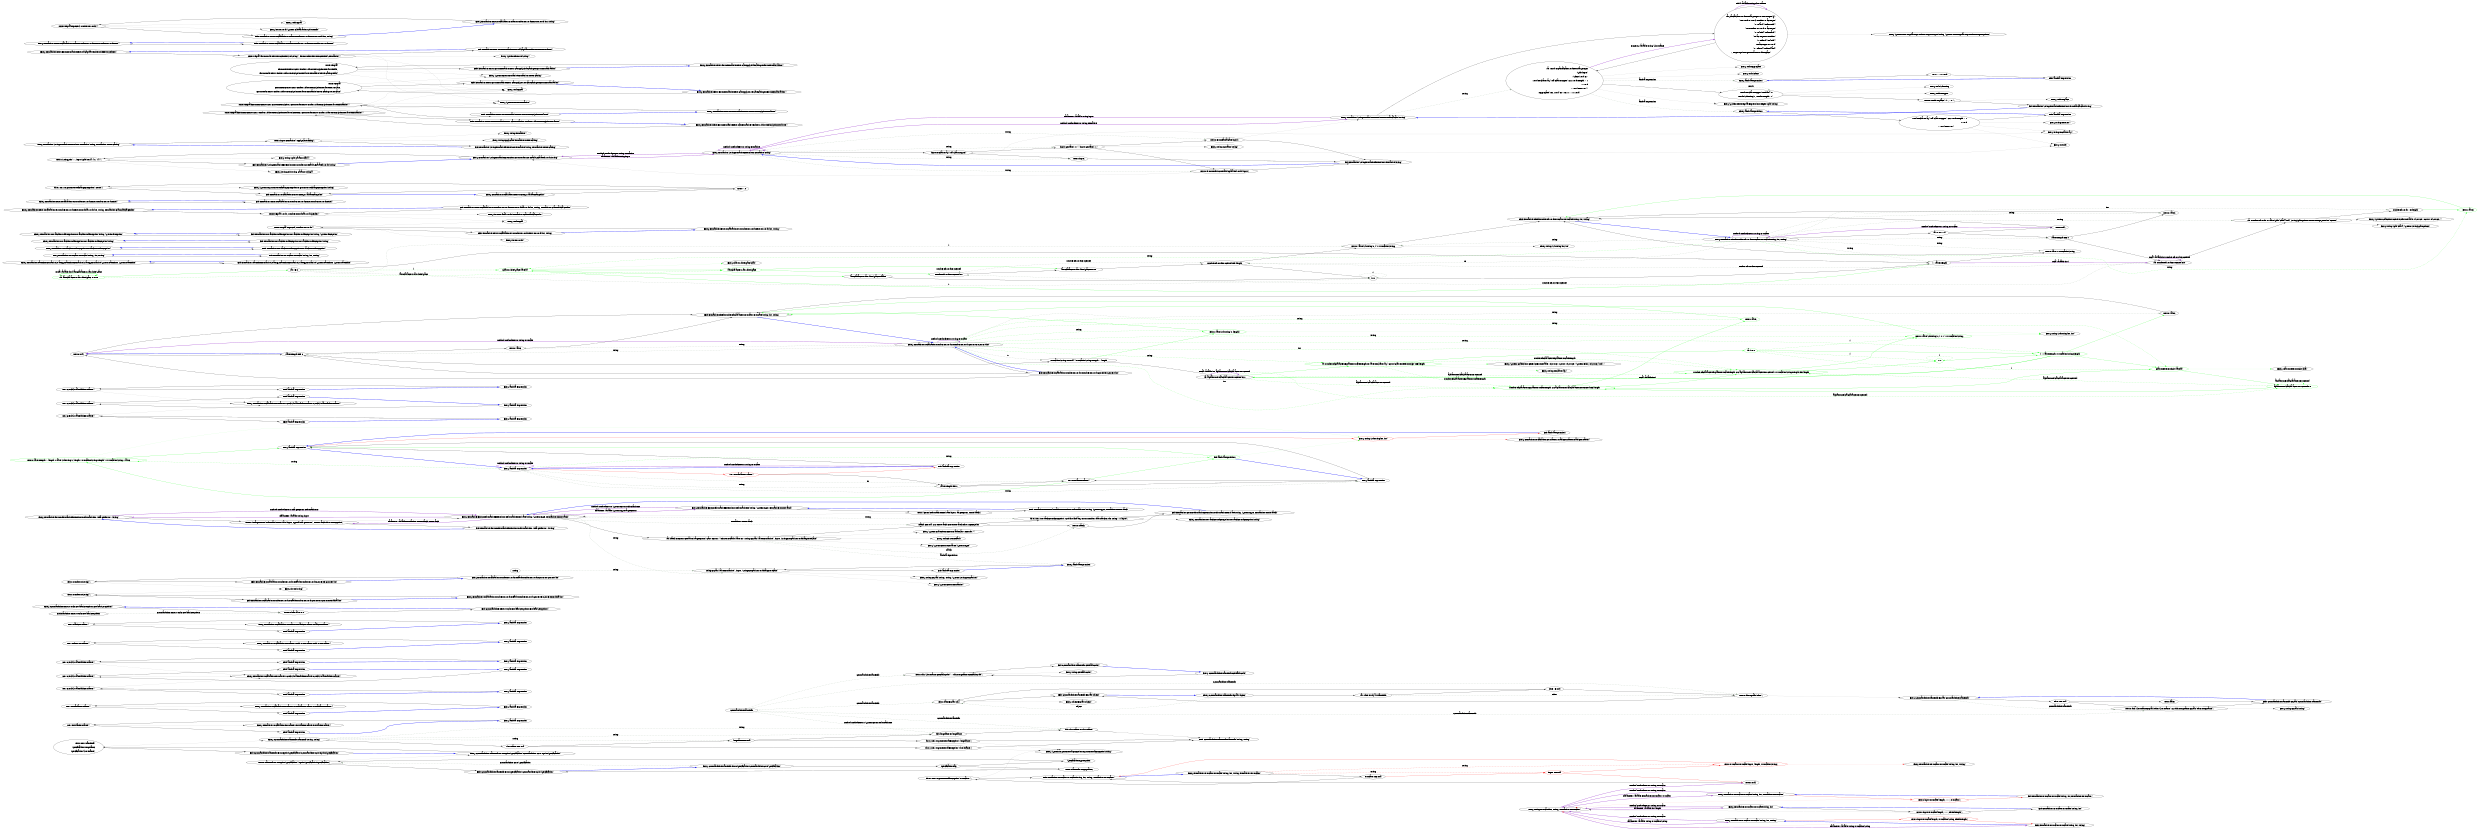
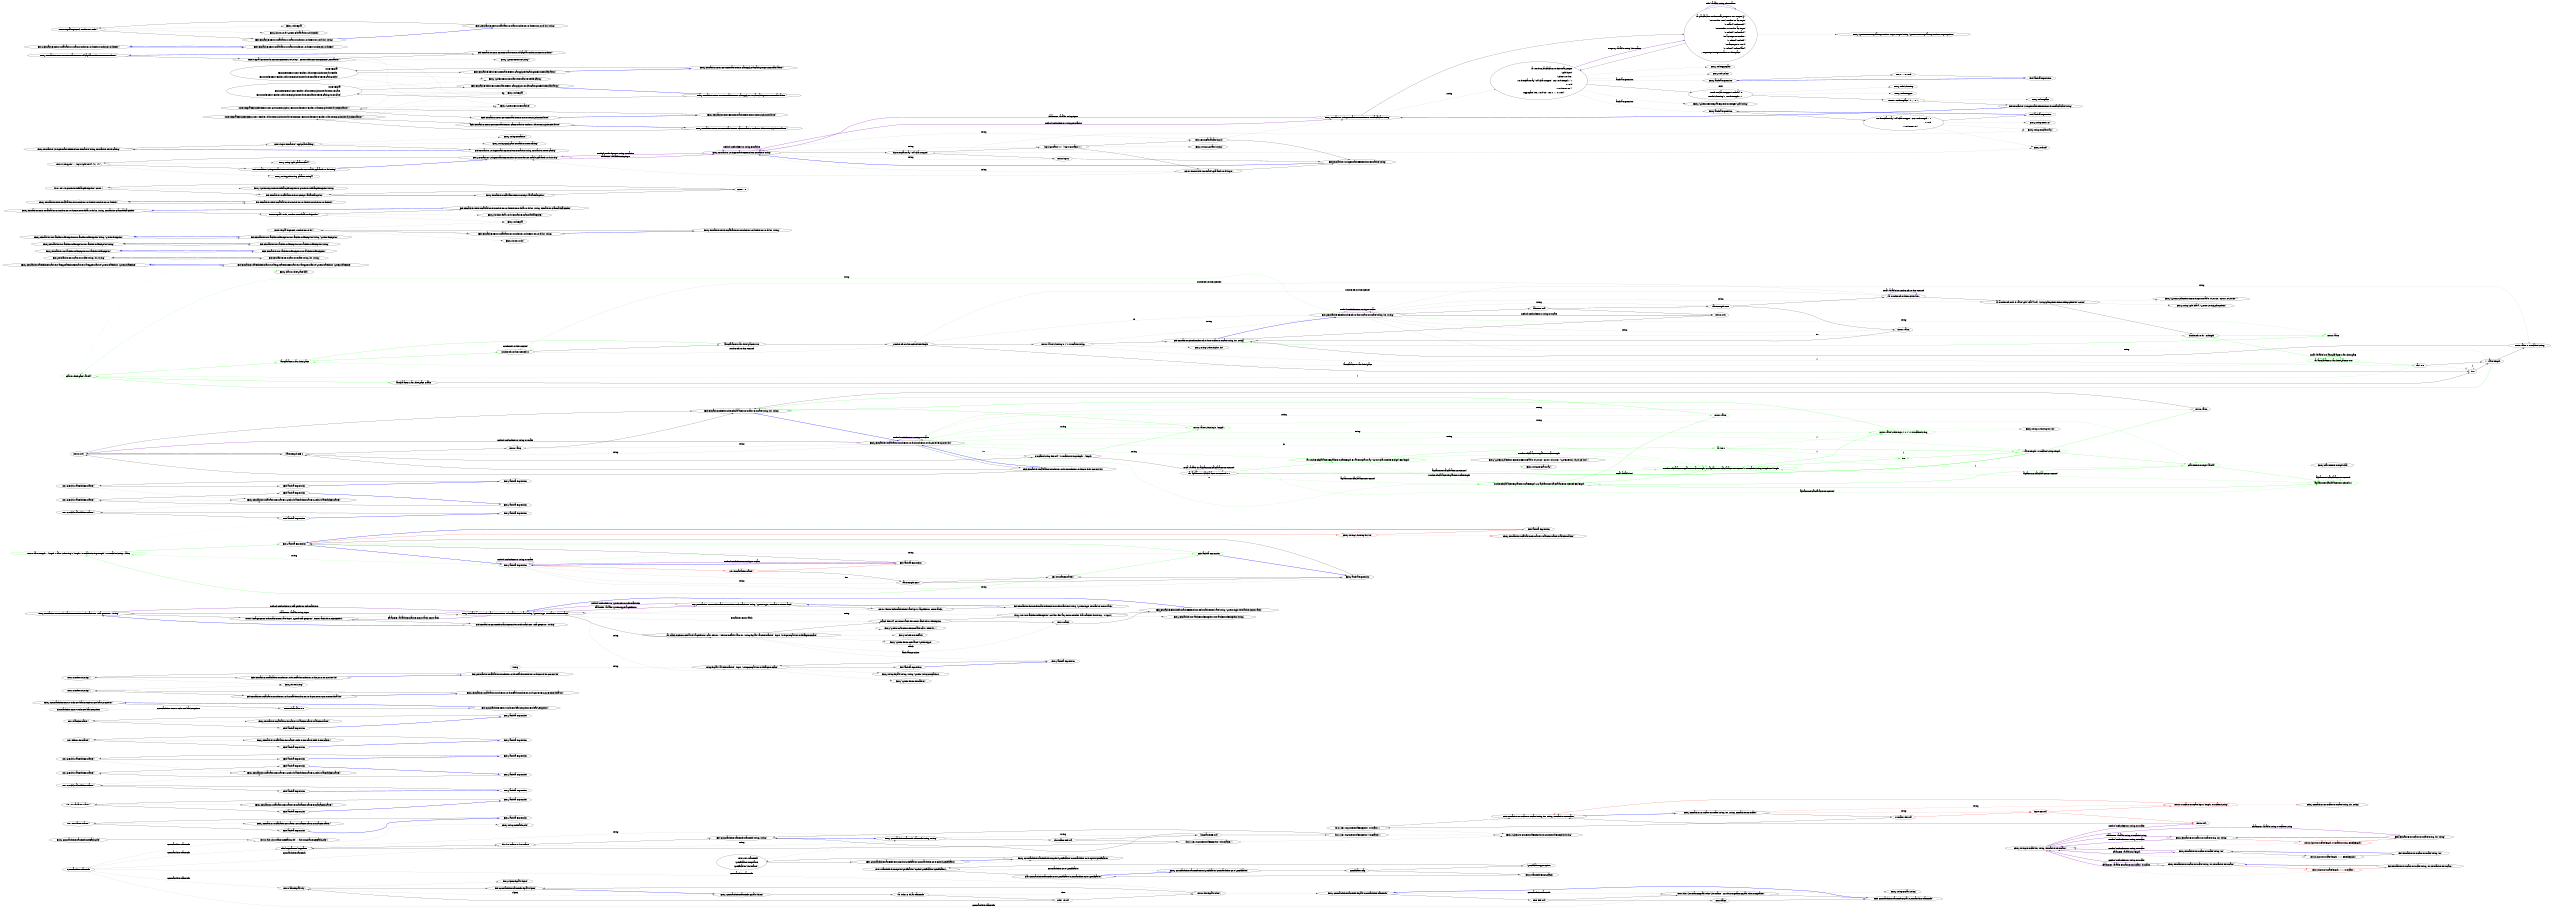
(2048, 263) -> none
none -> (2266, 348)
(1079, 665) -> none
(868, 723) -> (179, 853)
none -> (825, 838)
